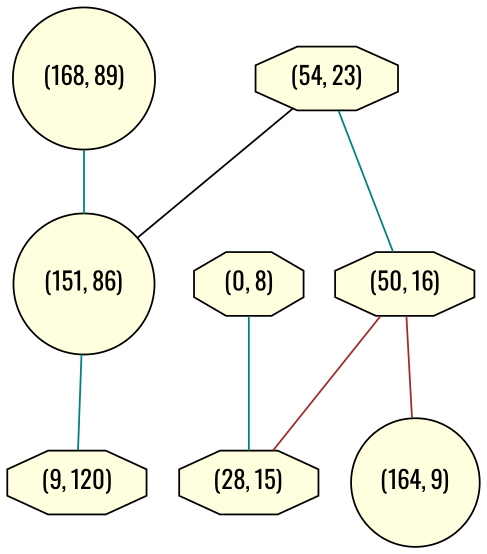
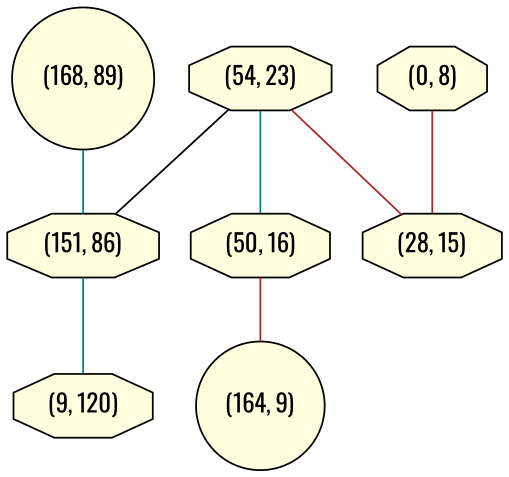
(84, 284) -> (83, 246)
(249, 383) -> (432, 162)
(327, 383) -> (347, 162)
